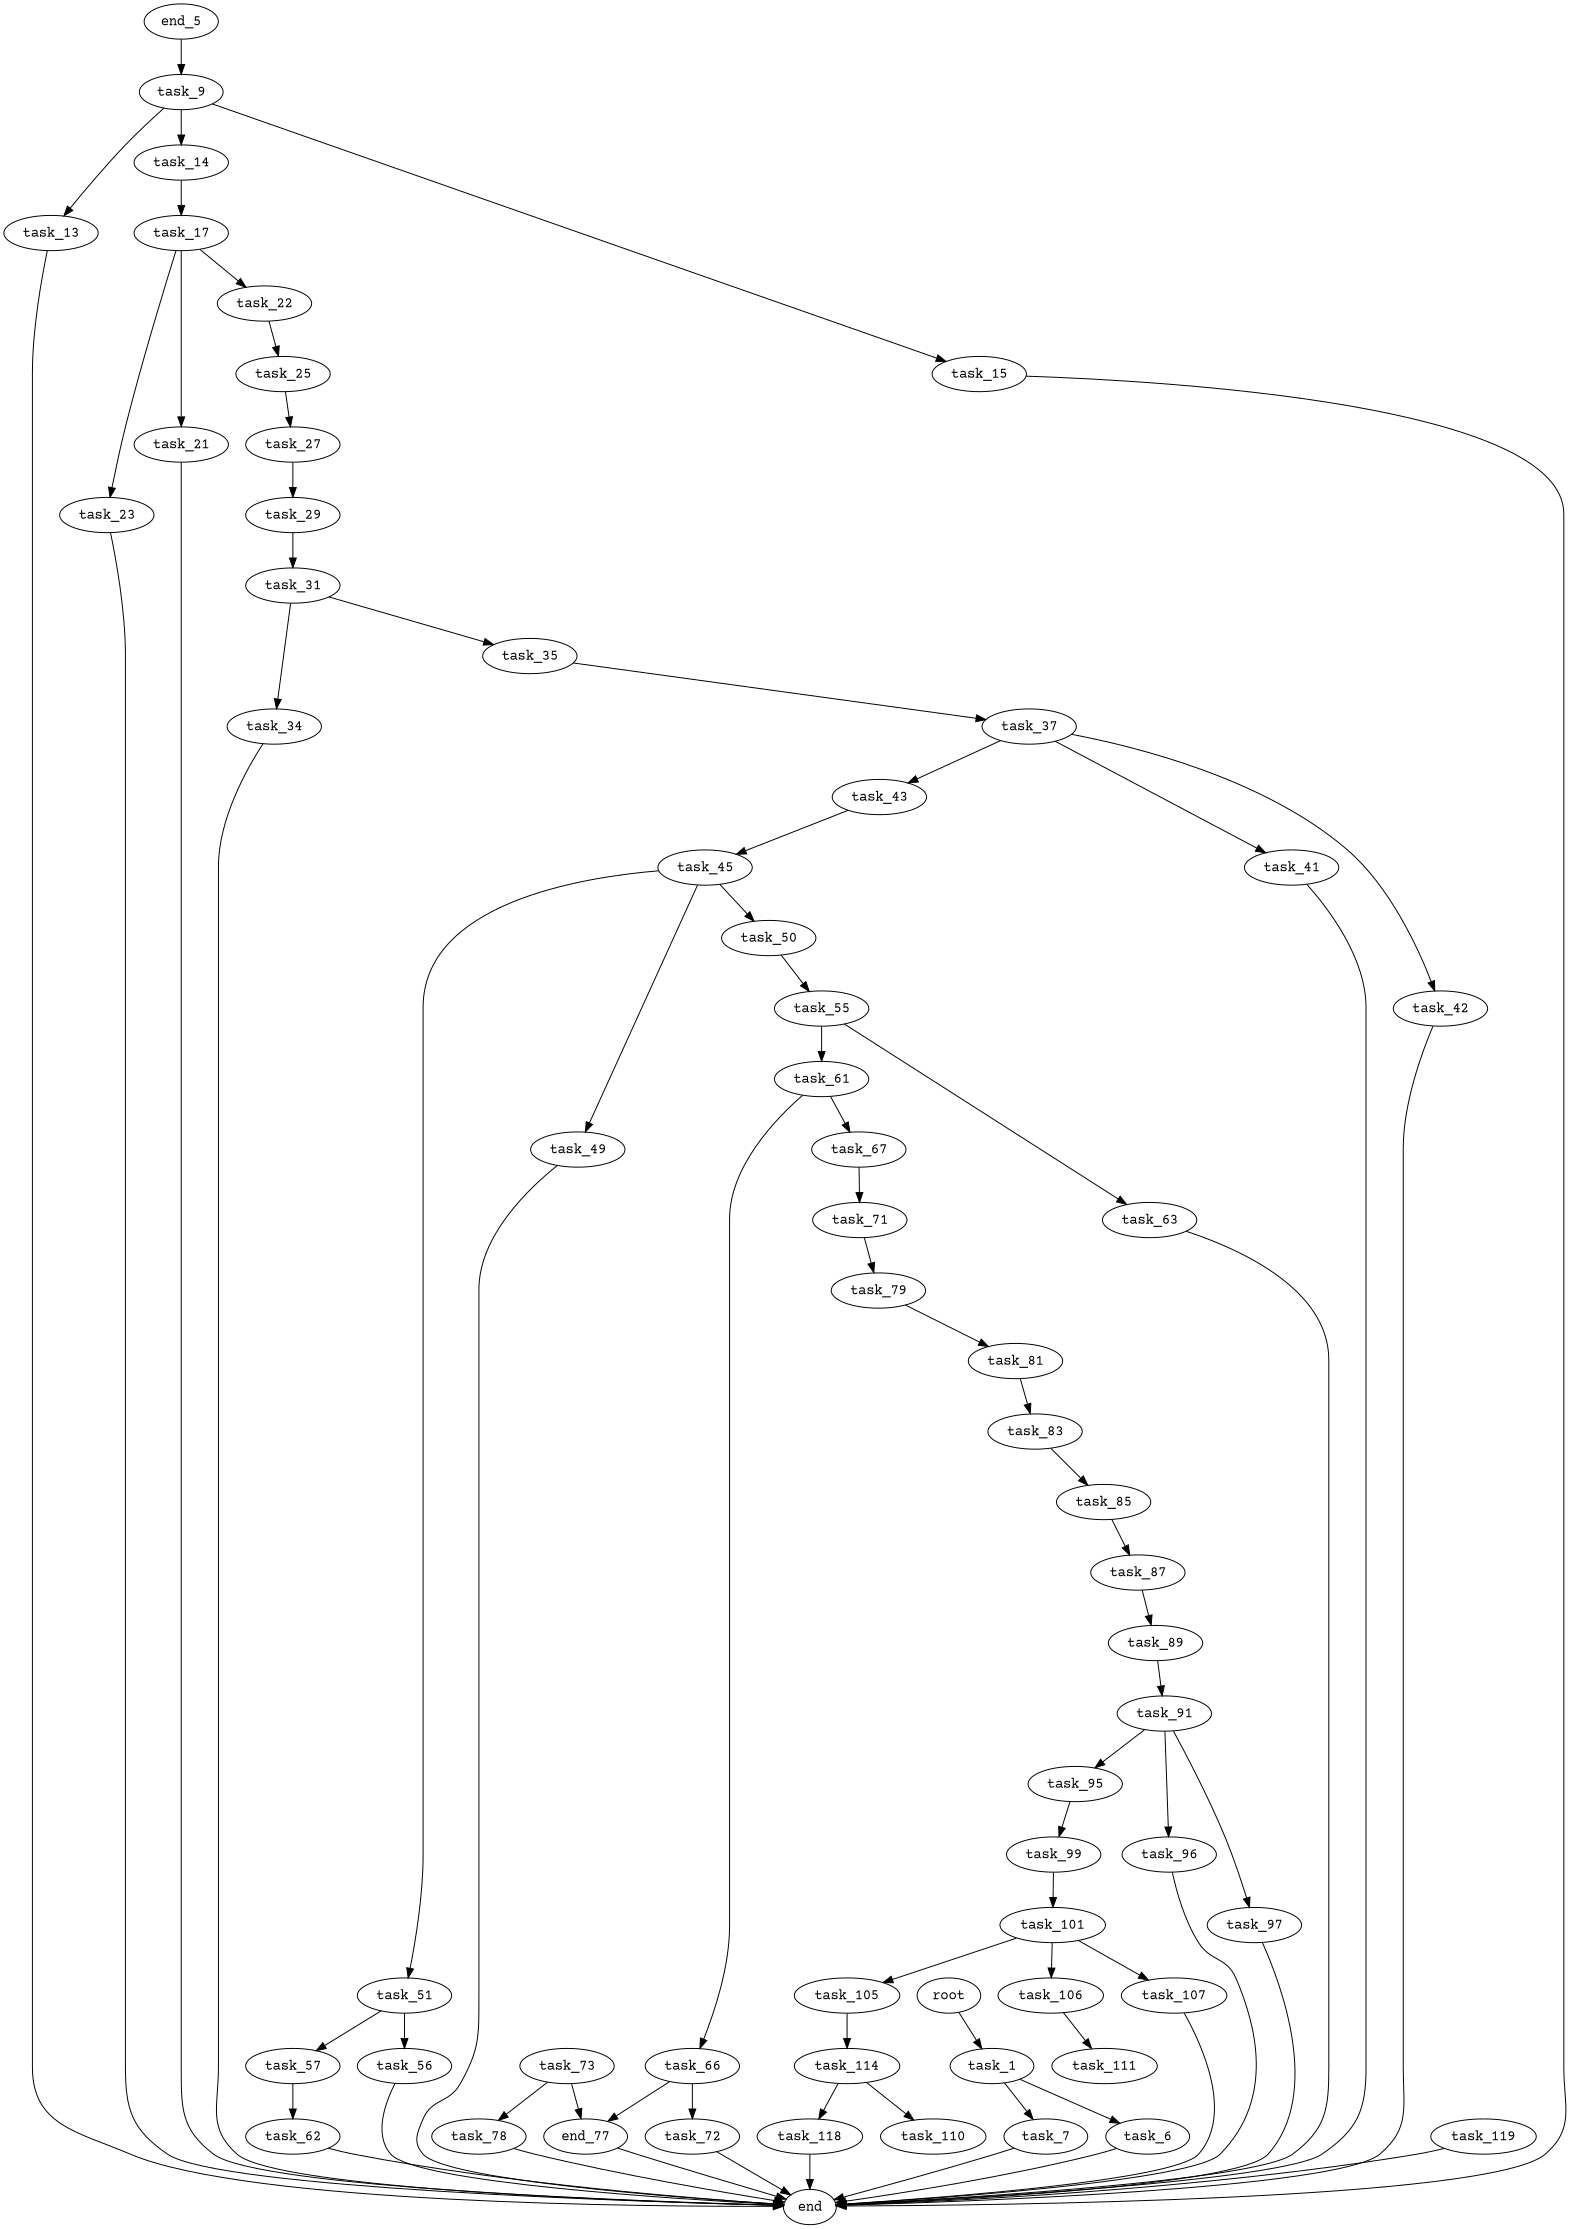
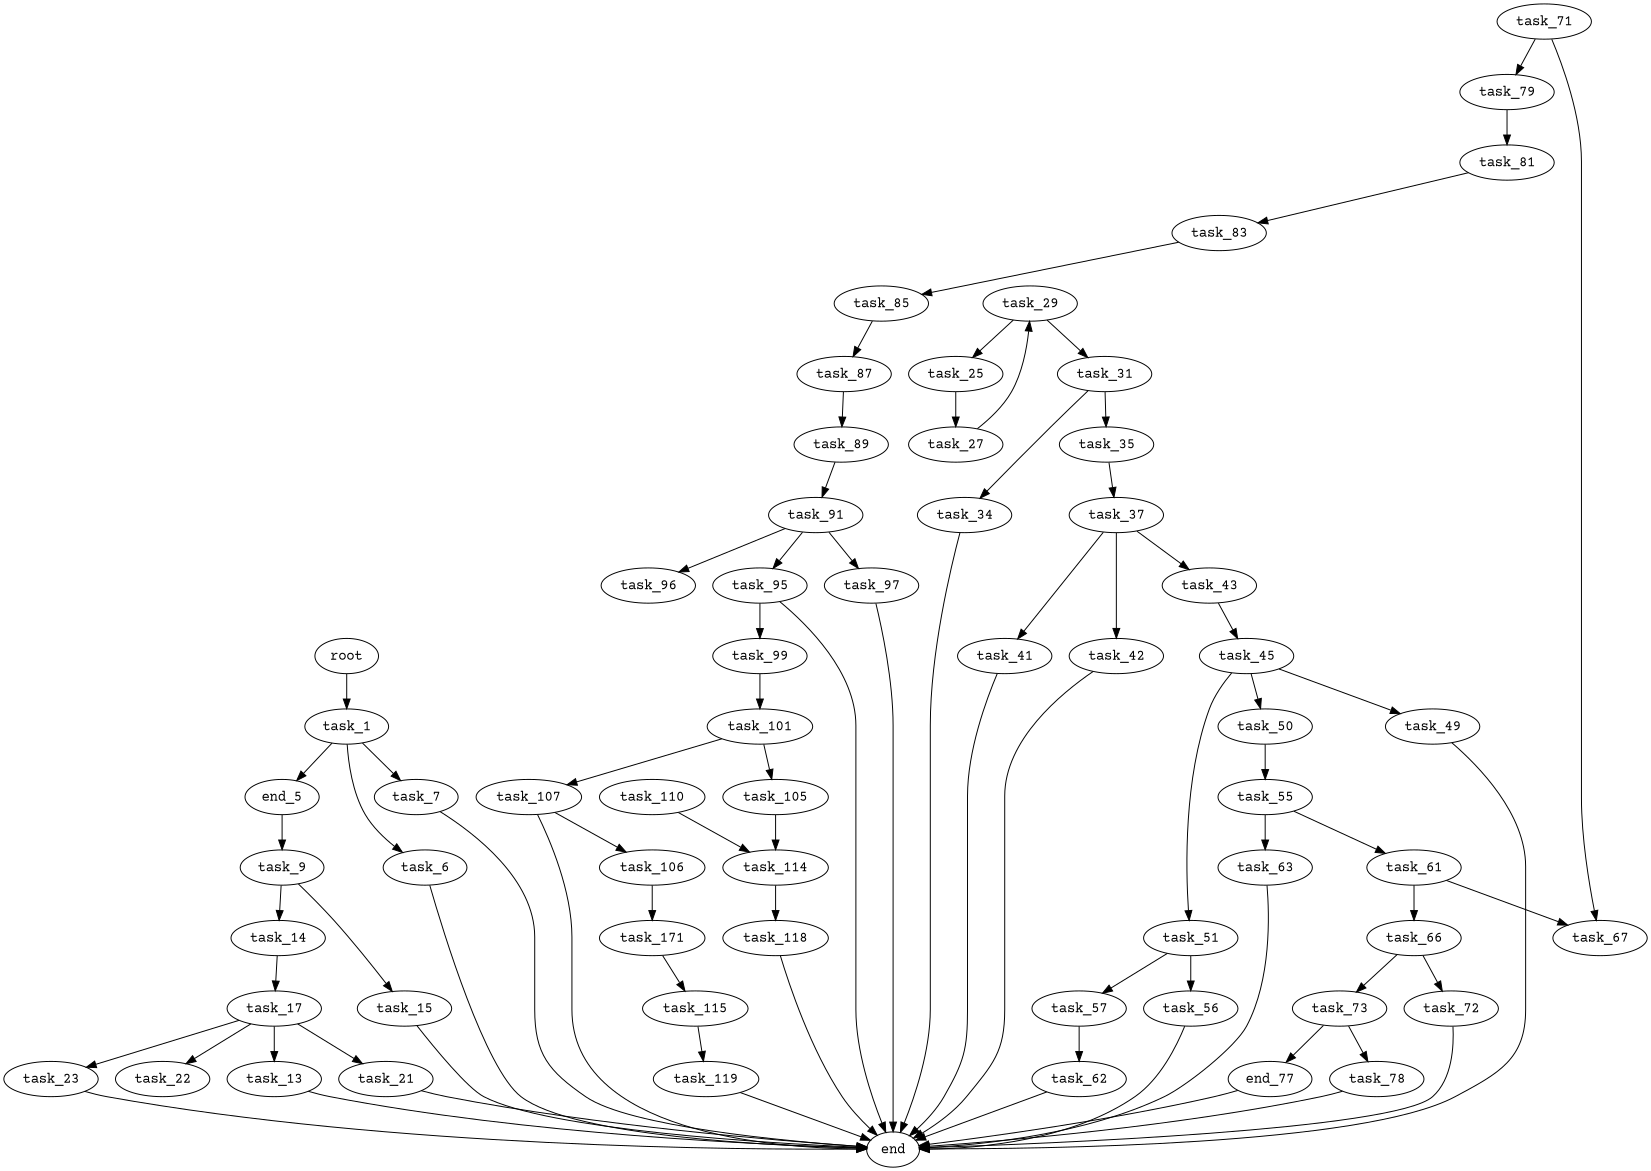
(115, 156) -> (274, 1039)
(272, 334) -> (997, 335)
none -> (318, 758)
none -> (695, 1009)
(859, 1180) -> (1581, 473)
(1052, 1955) -> (586, 830)
(1105, 2066) -> (652, 938)
(886, 2098) -> (710, 830)
(643, 2099) -> (1380, 970)
(1191, 2166) -> (856, 851)
